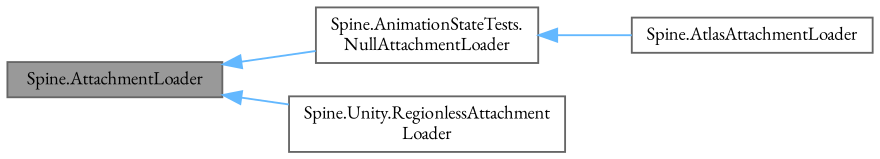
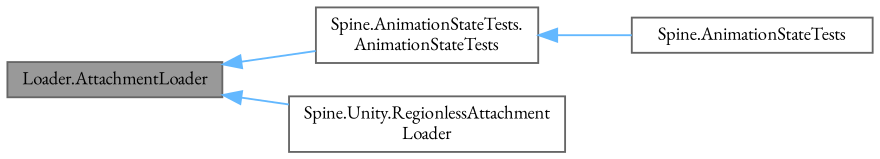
(427, 35) -> (427, 35)
(752, 35) -> (752, 35)
(115, 80) -> (115, 80)
